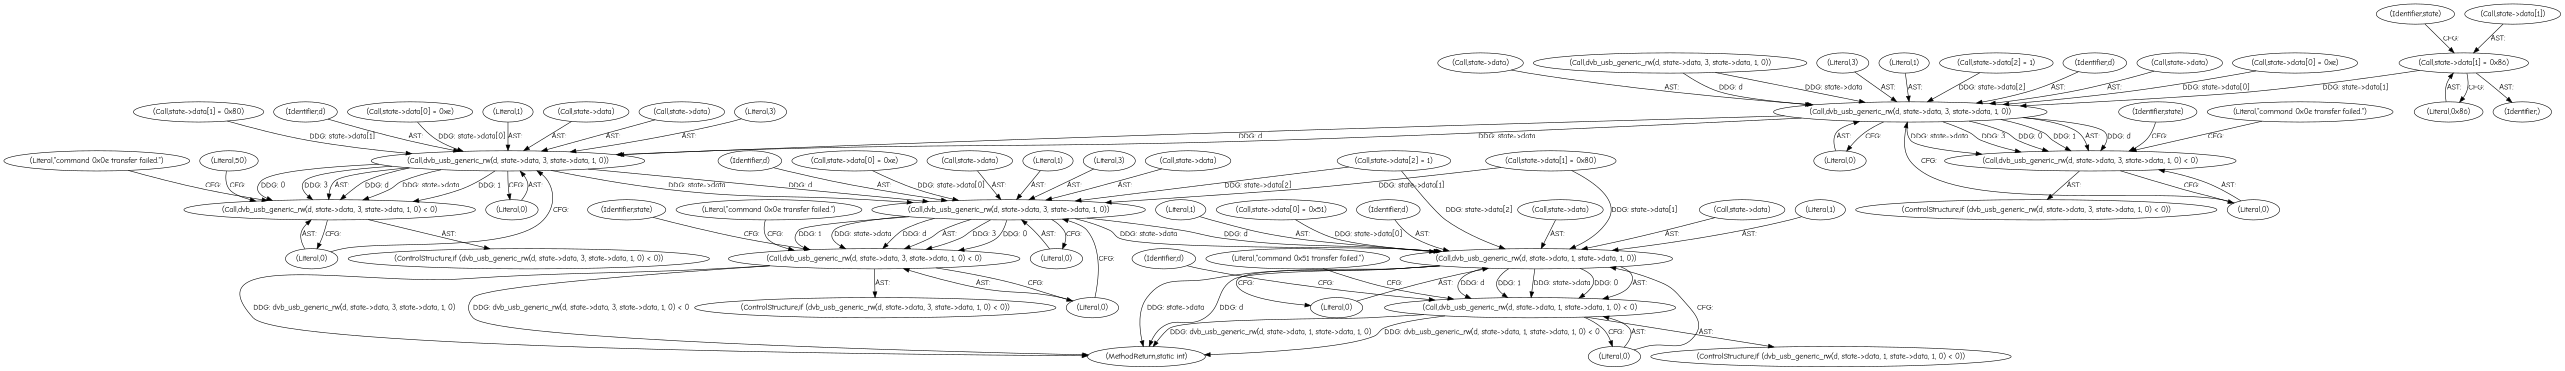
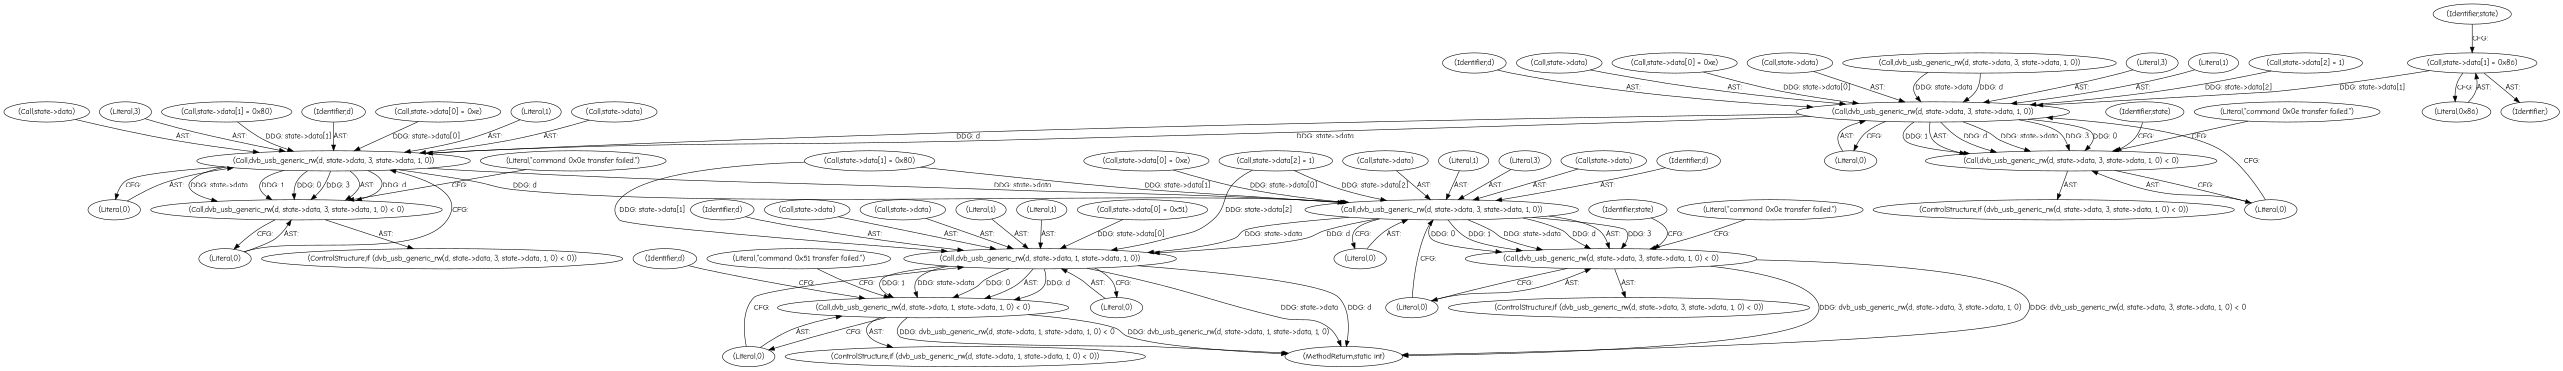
(2513, 14) -> none
(229, 161) -> none
